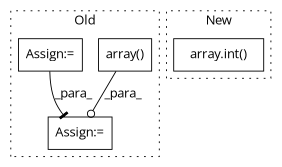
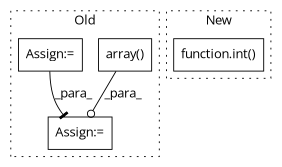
(219, 55) -> (219, 55)
